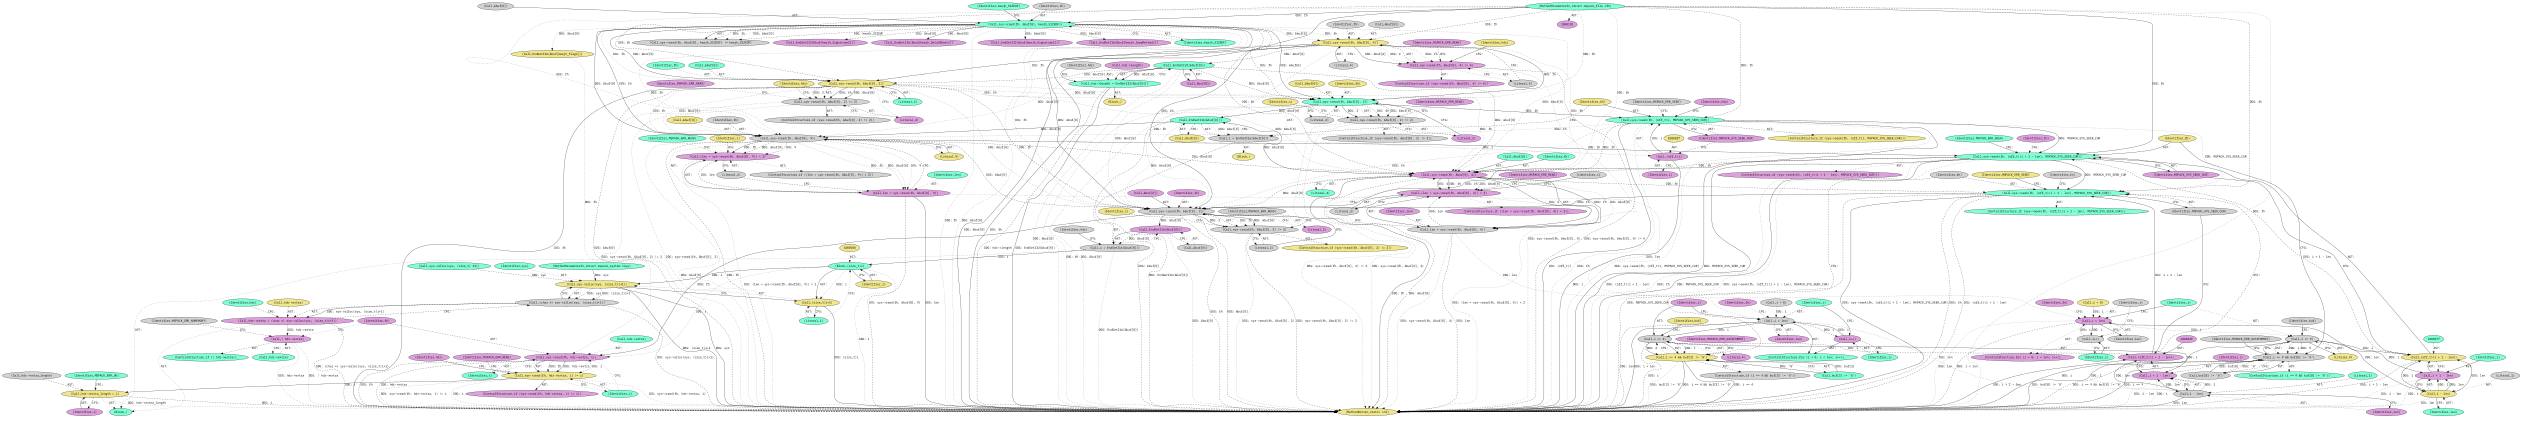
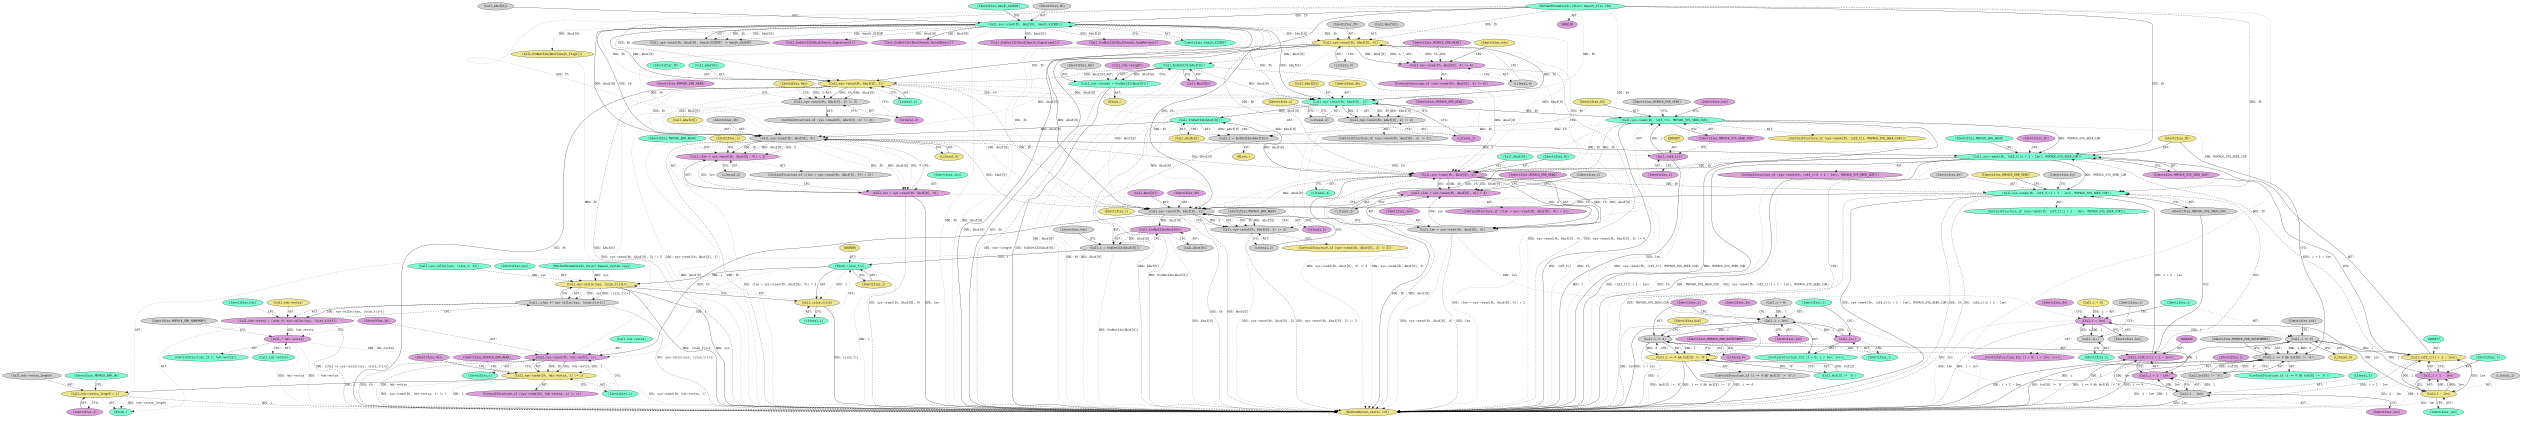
(1740, 23) -> none
none -> (419, 352)
